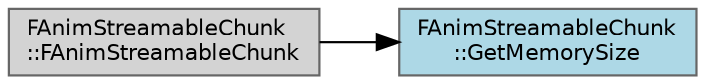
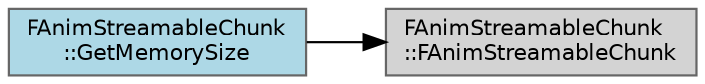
(348, 42) -> (335, 42)
